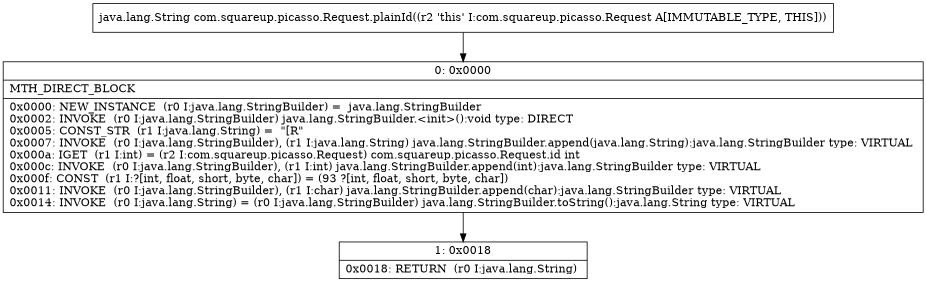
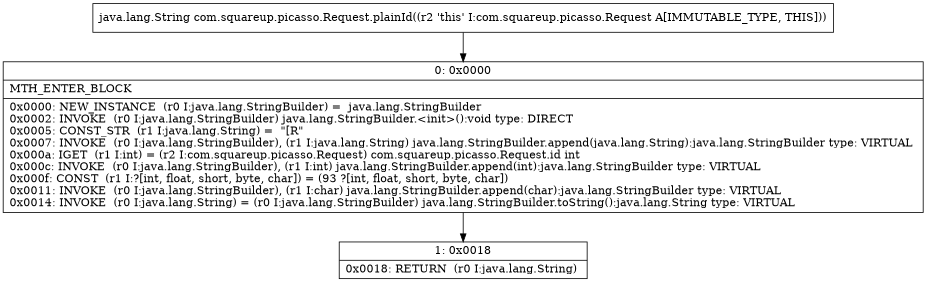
(73, 89) -> (71, 89)
